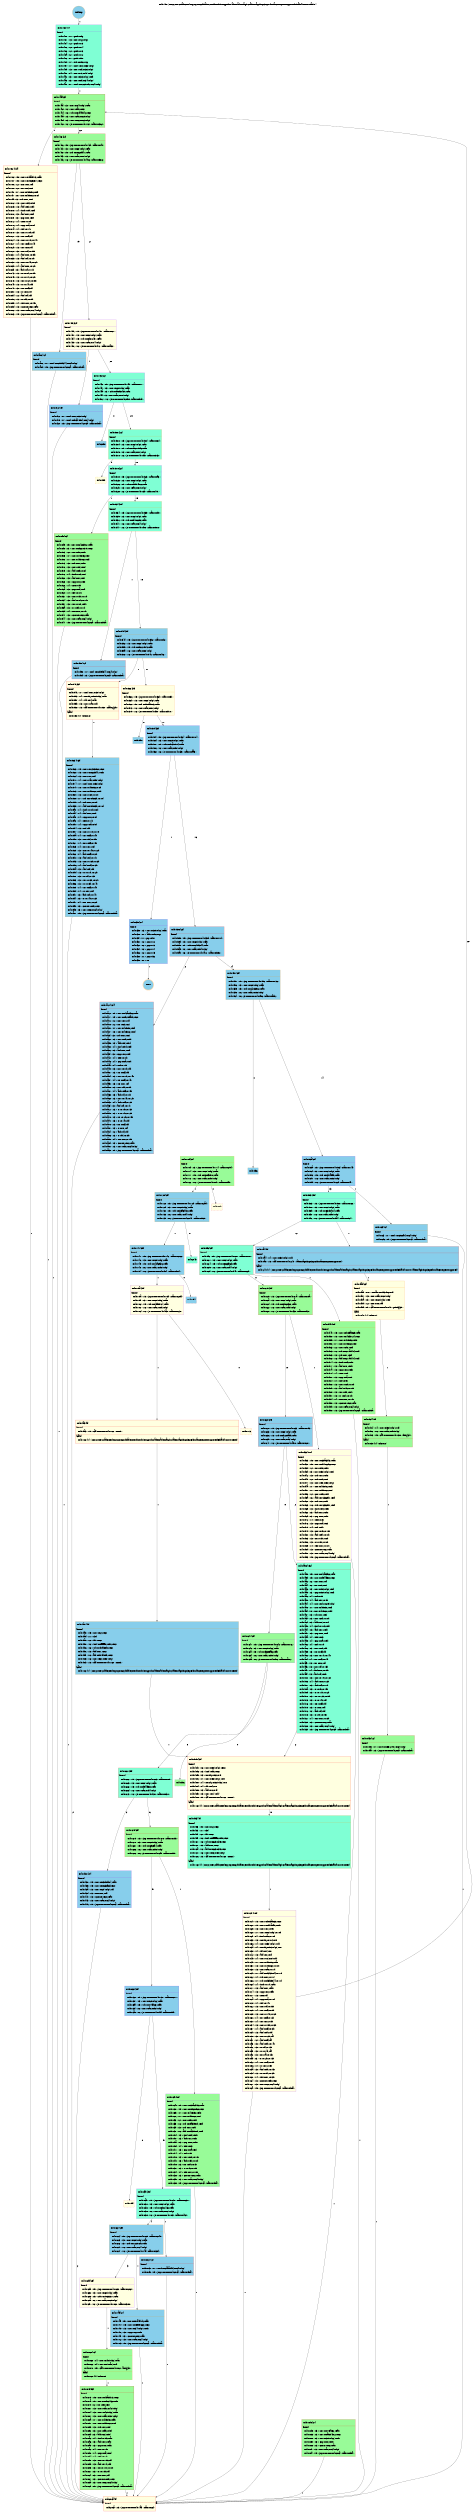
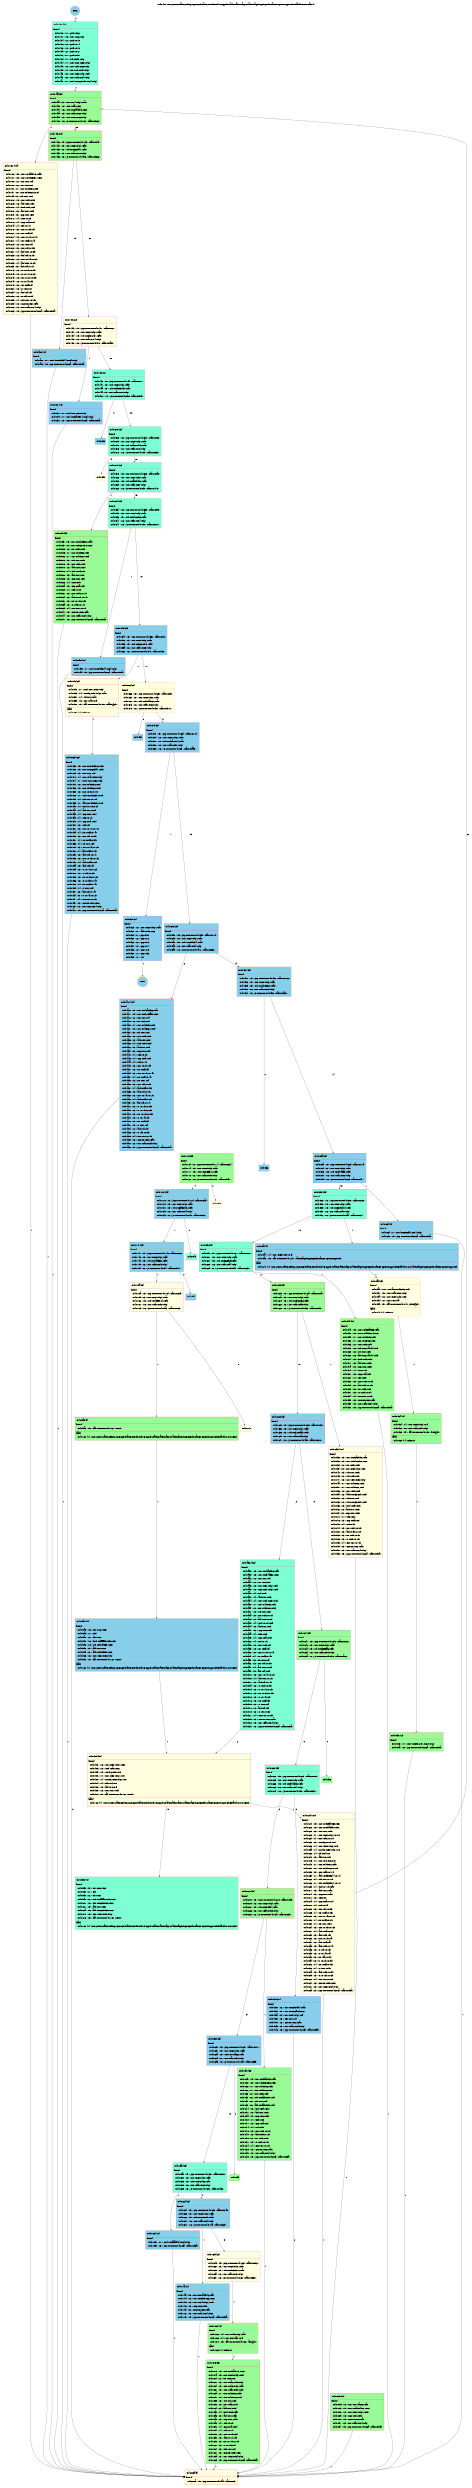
(79, 12) -> (75, 11)
(157, 1432) -> (157, 1429)
(269, 1889) -> (277, 1807)
(129, 2204) -> (235, 2178)
